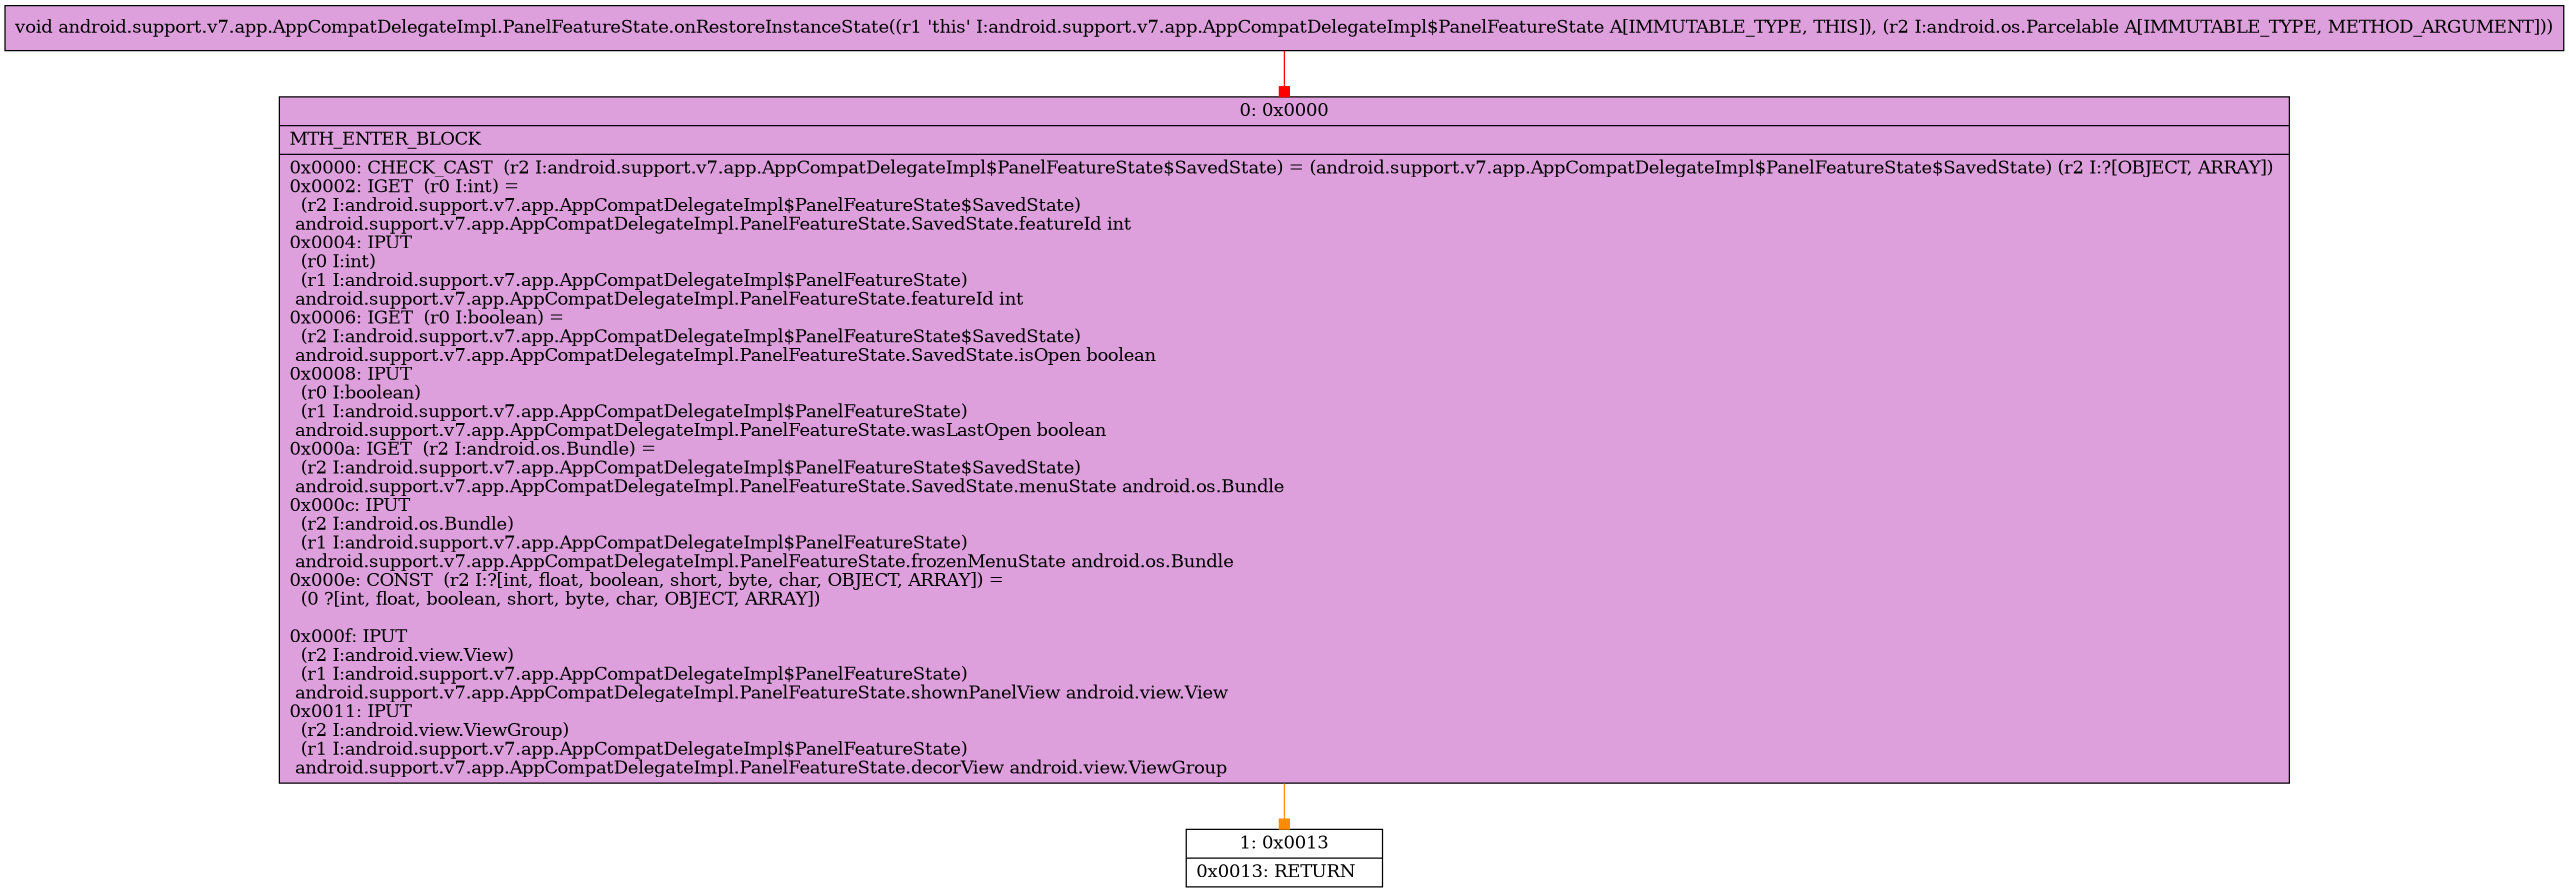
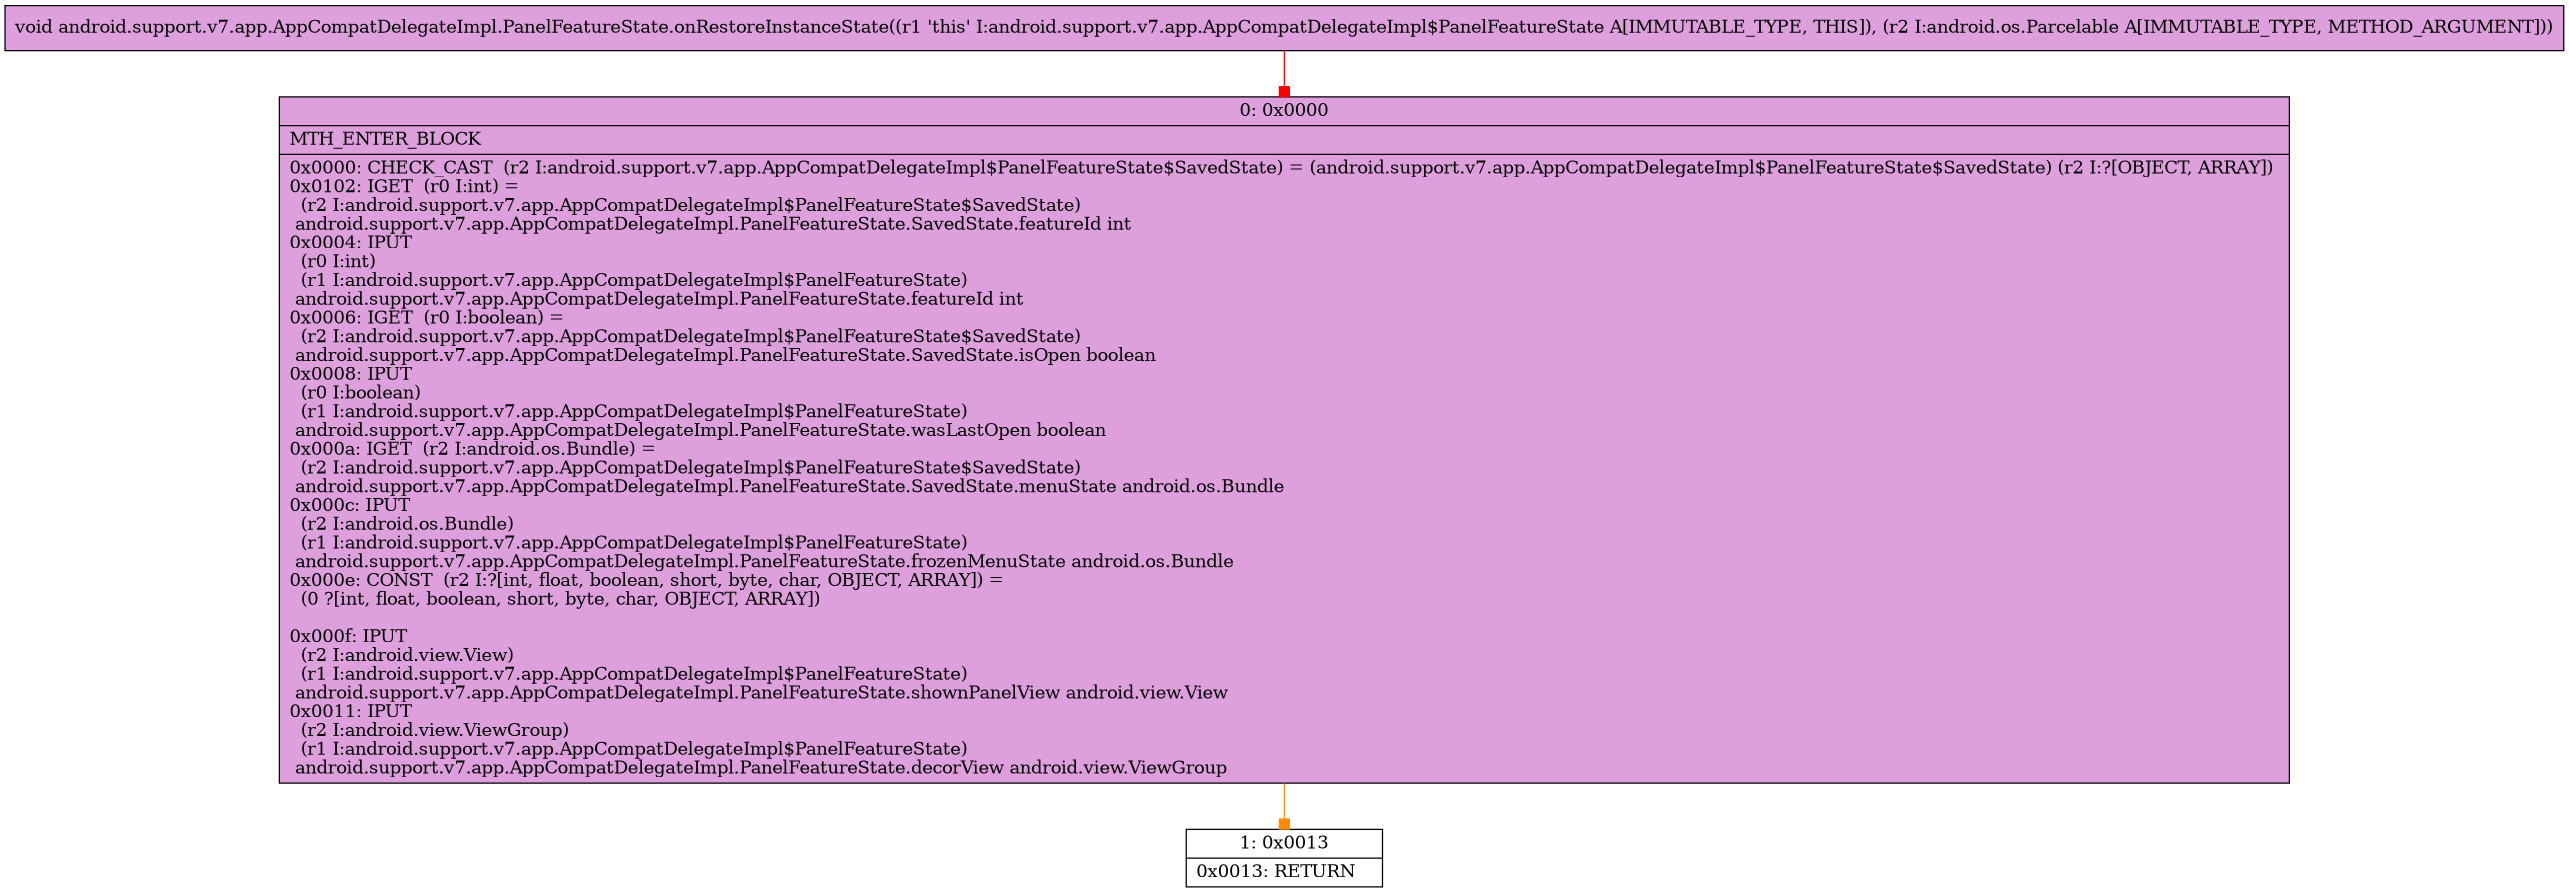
(408, 187) -> (408, 187)
